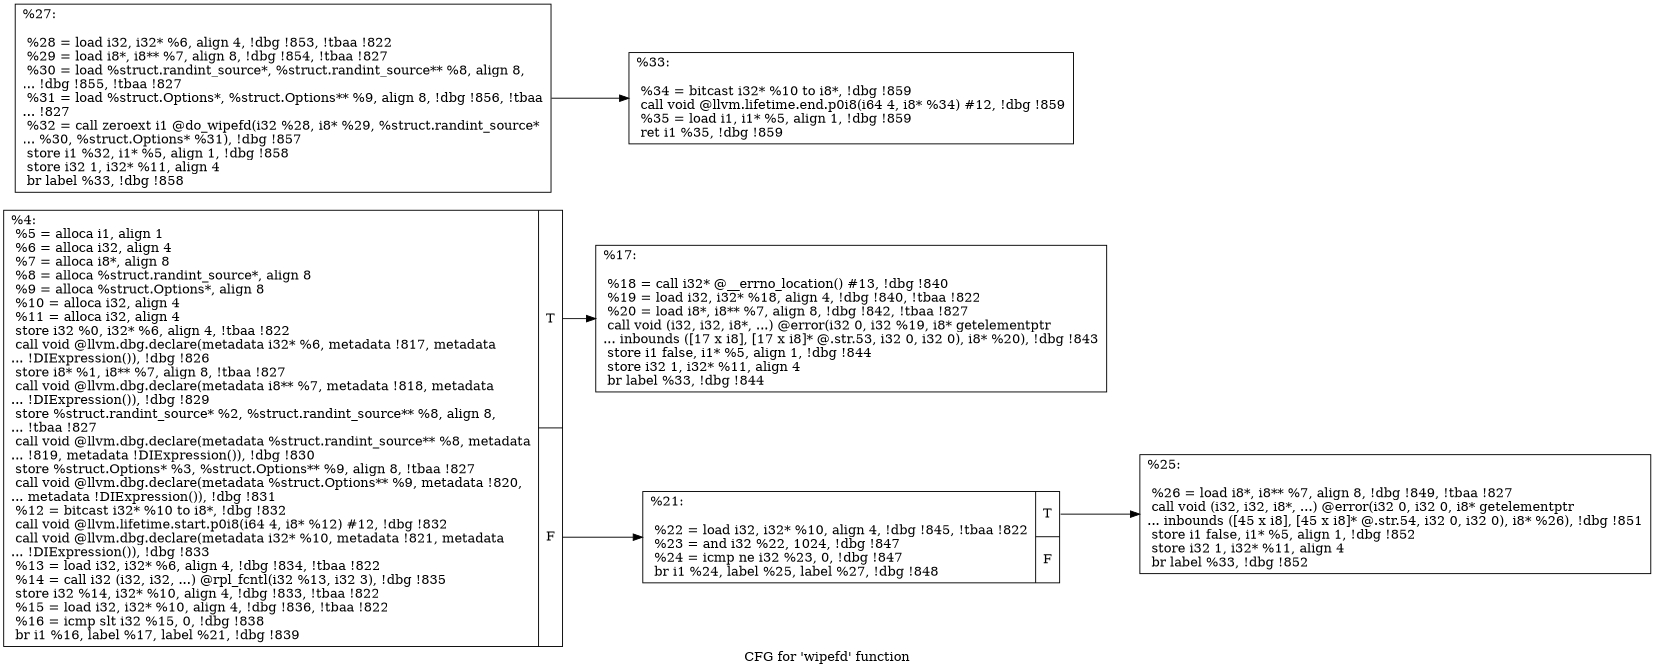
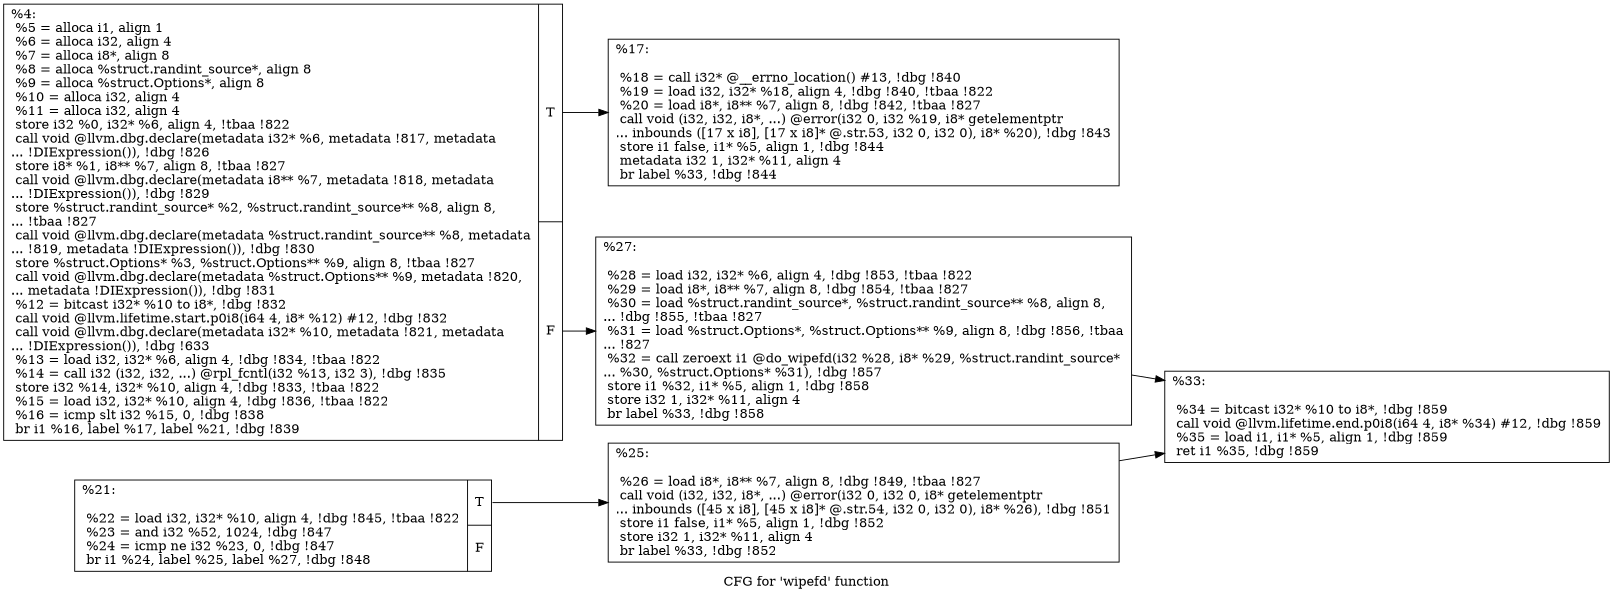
(702, 367) -> (729, 161)
none -> (1137, 458)
(598, 537) -> (574, 331)
(775, 544) -> (207, 533)
(111, 552) -> (111, 346)
